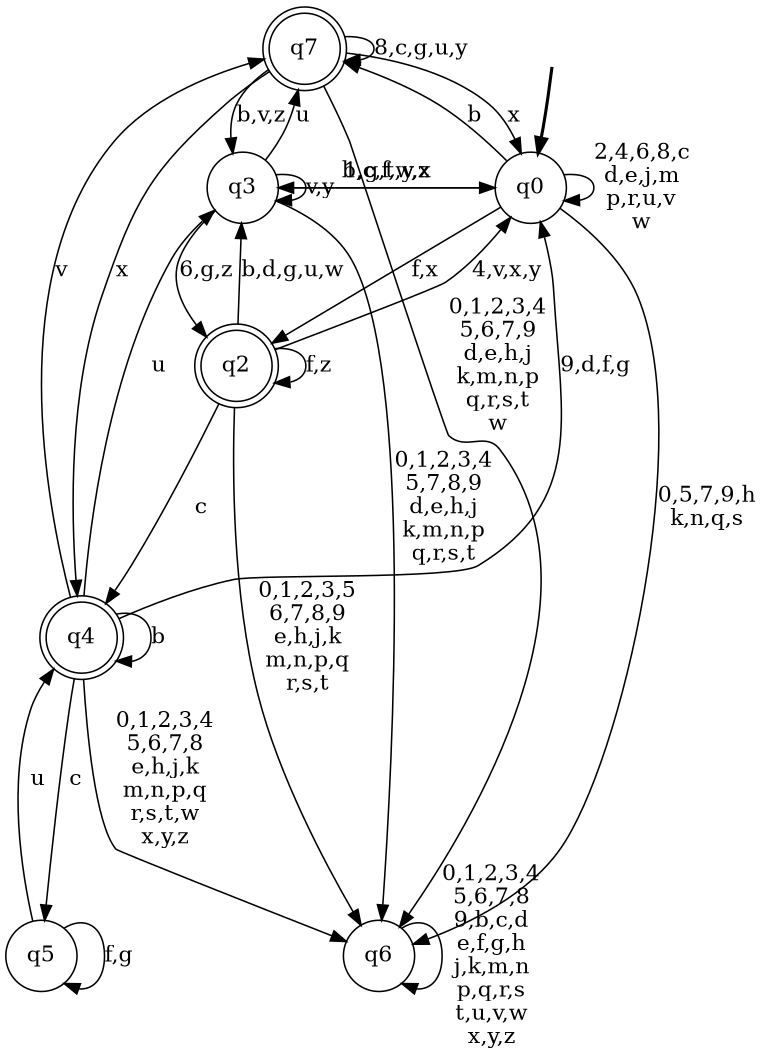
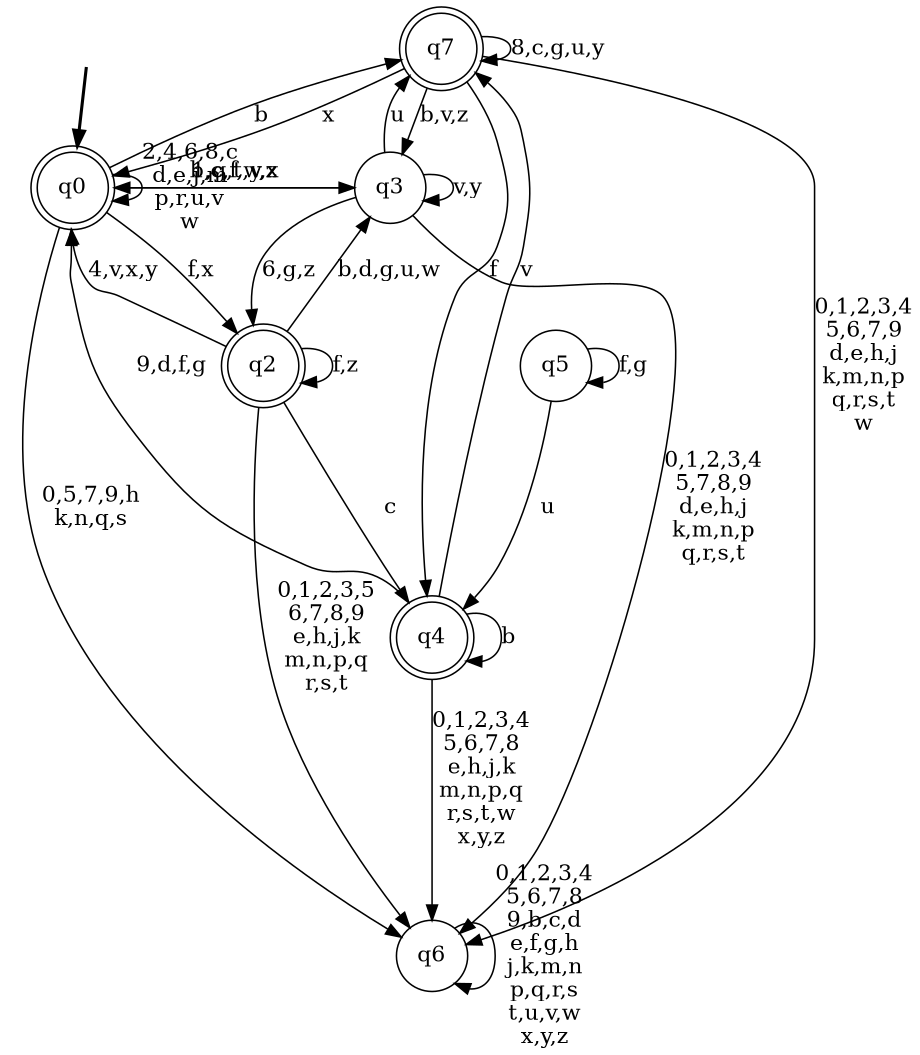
(531, 188) -> (73, 188)
(123, 271) -> (494, 271)
(117, 399) -> none
(59, 792) -> none
